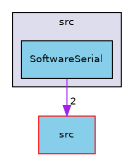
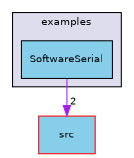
(67, 22) -> (67, 22)
